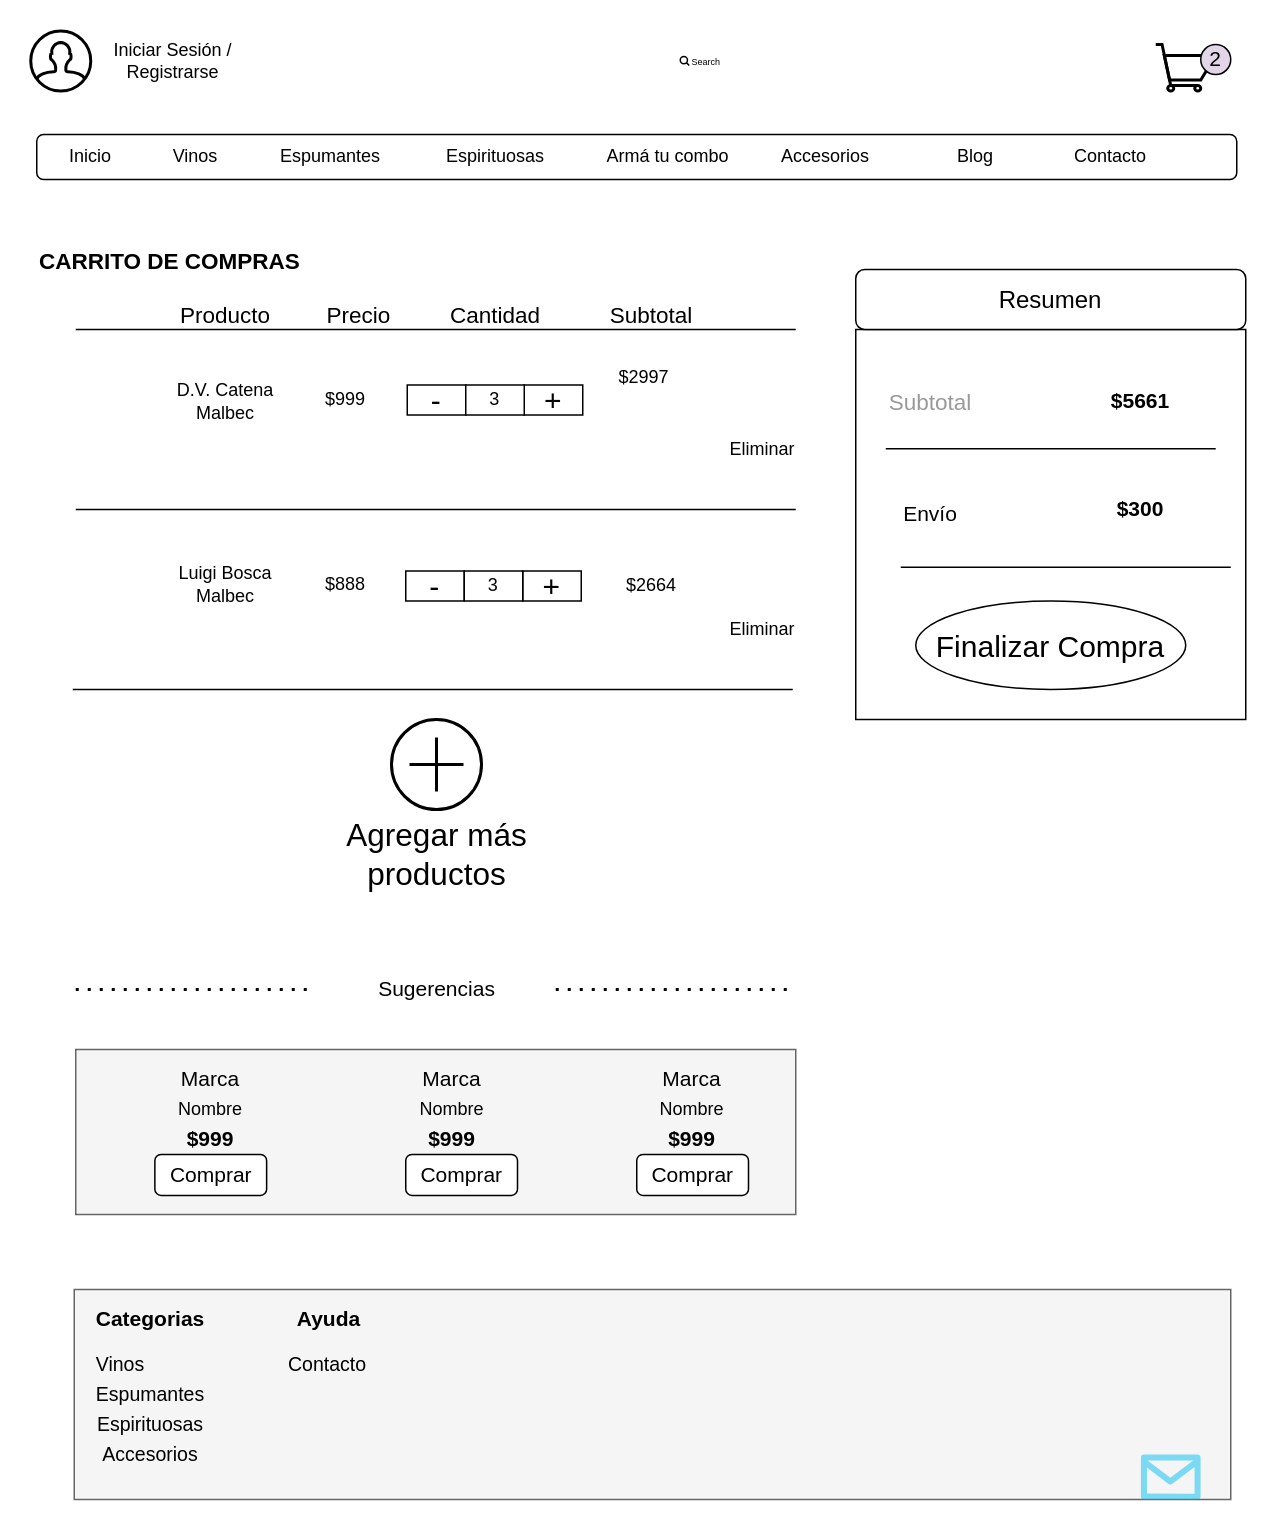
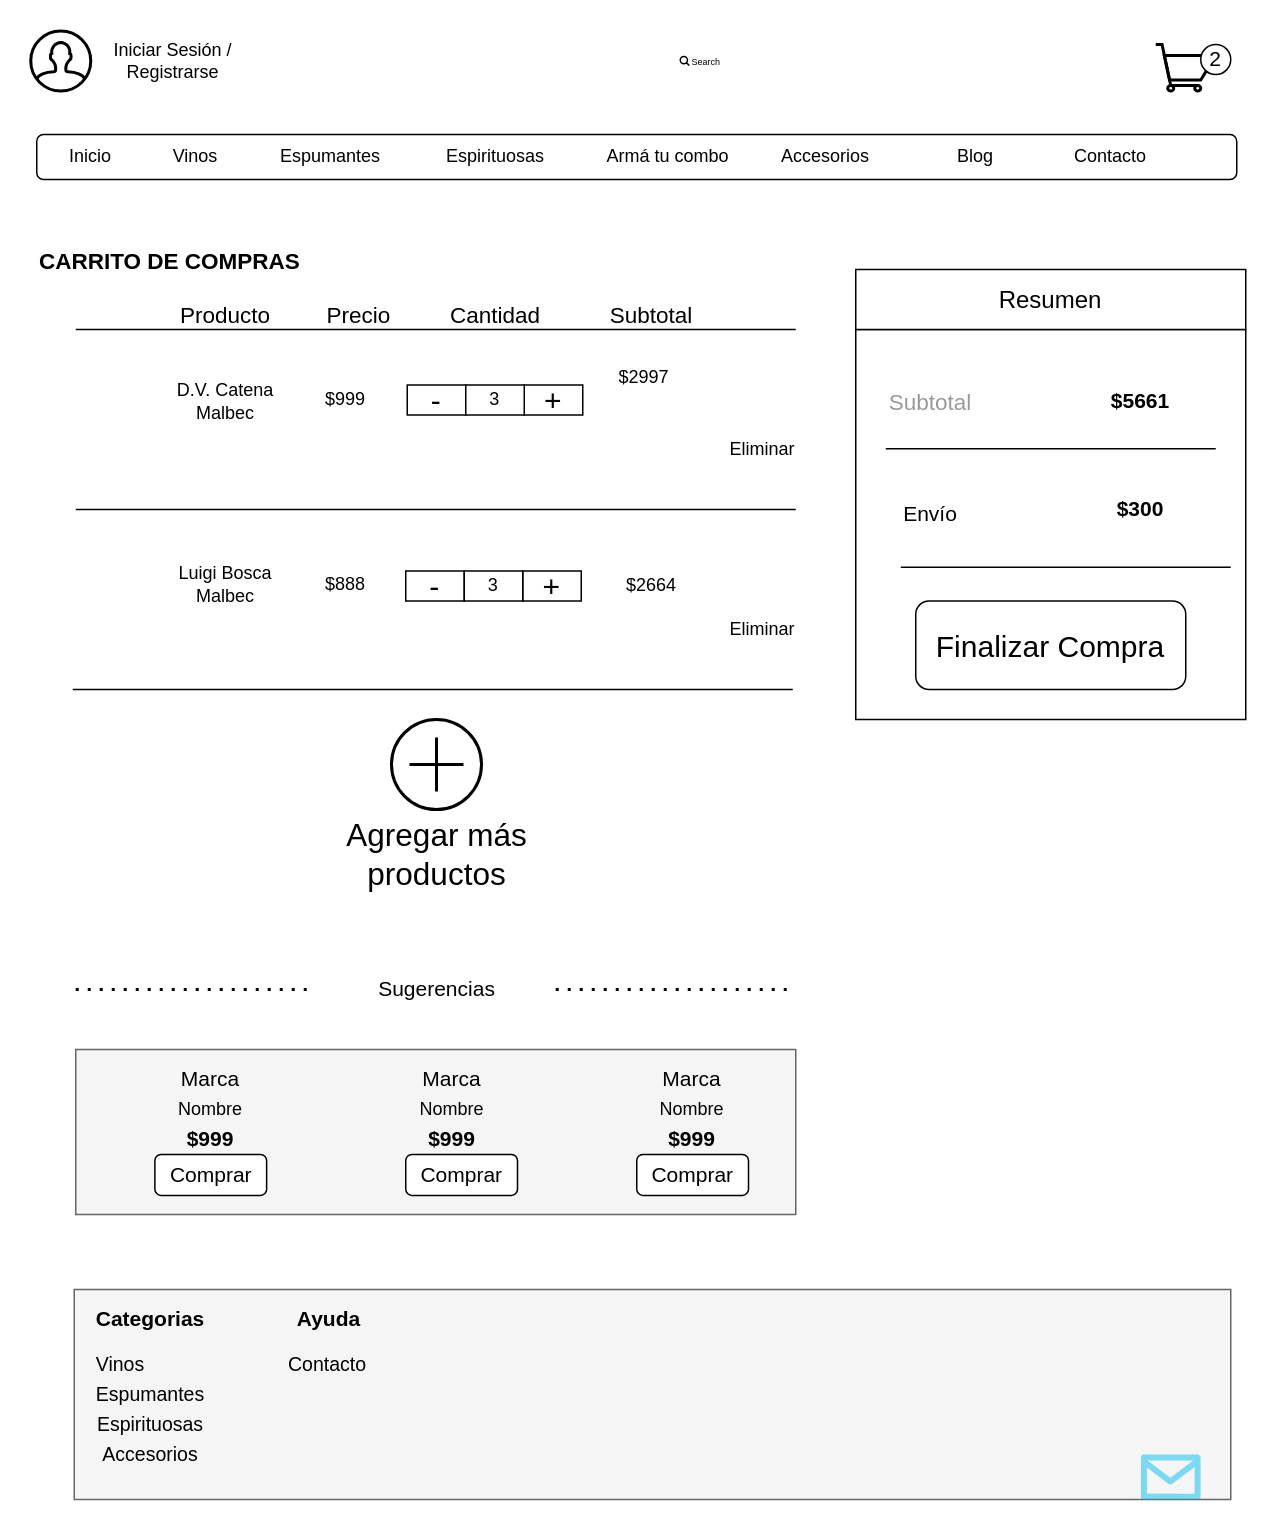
(1216, 59) -> (1216, 59)
(1051, 299) -> (1051, 299)
(1051, 645) -> (1051, 645)
